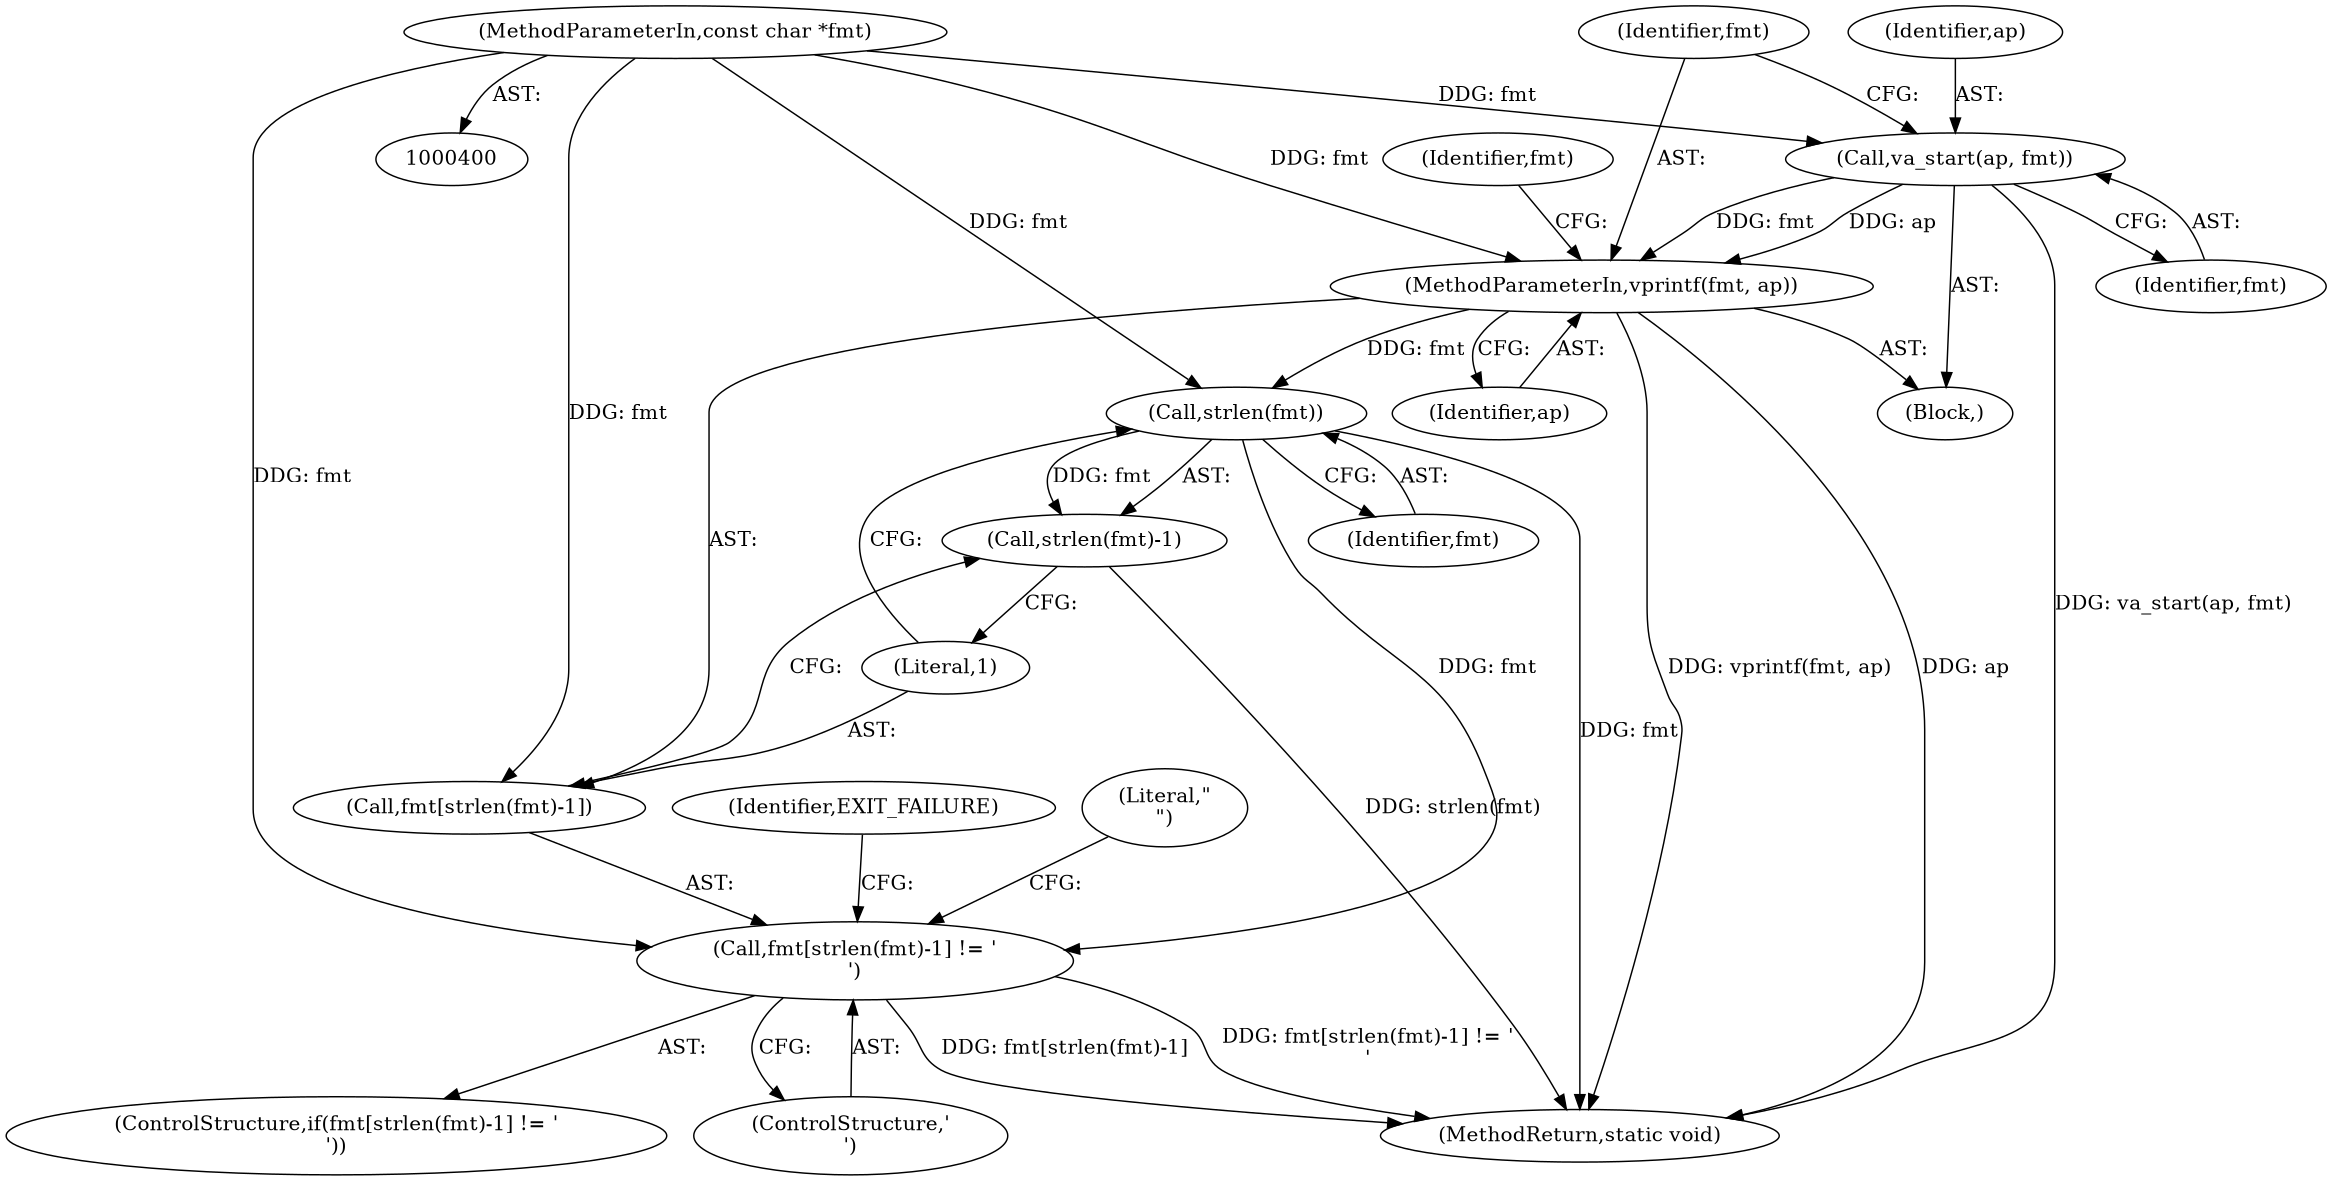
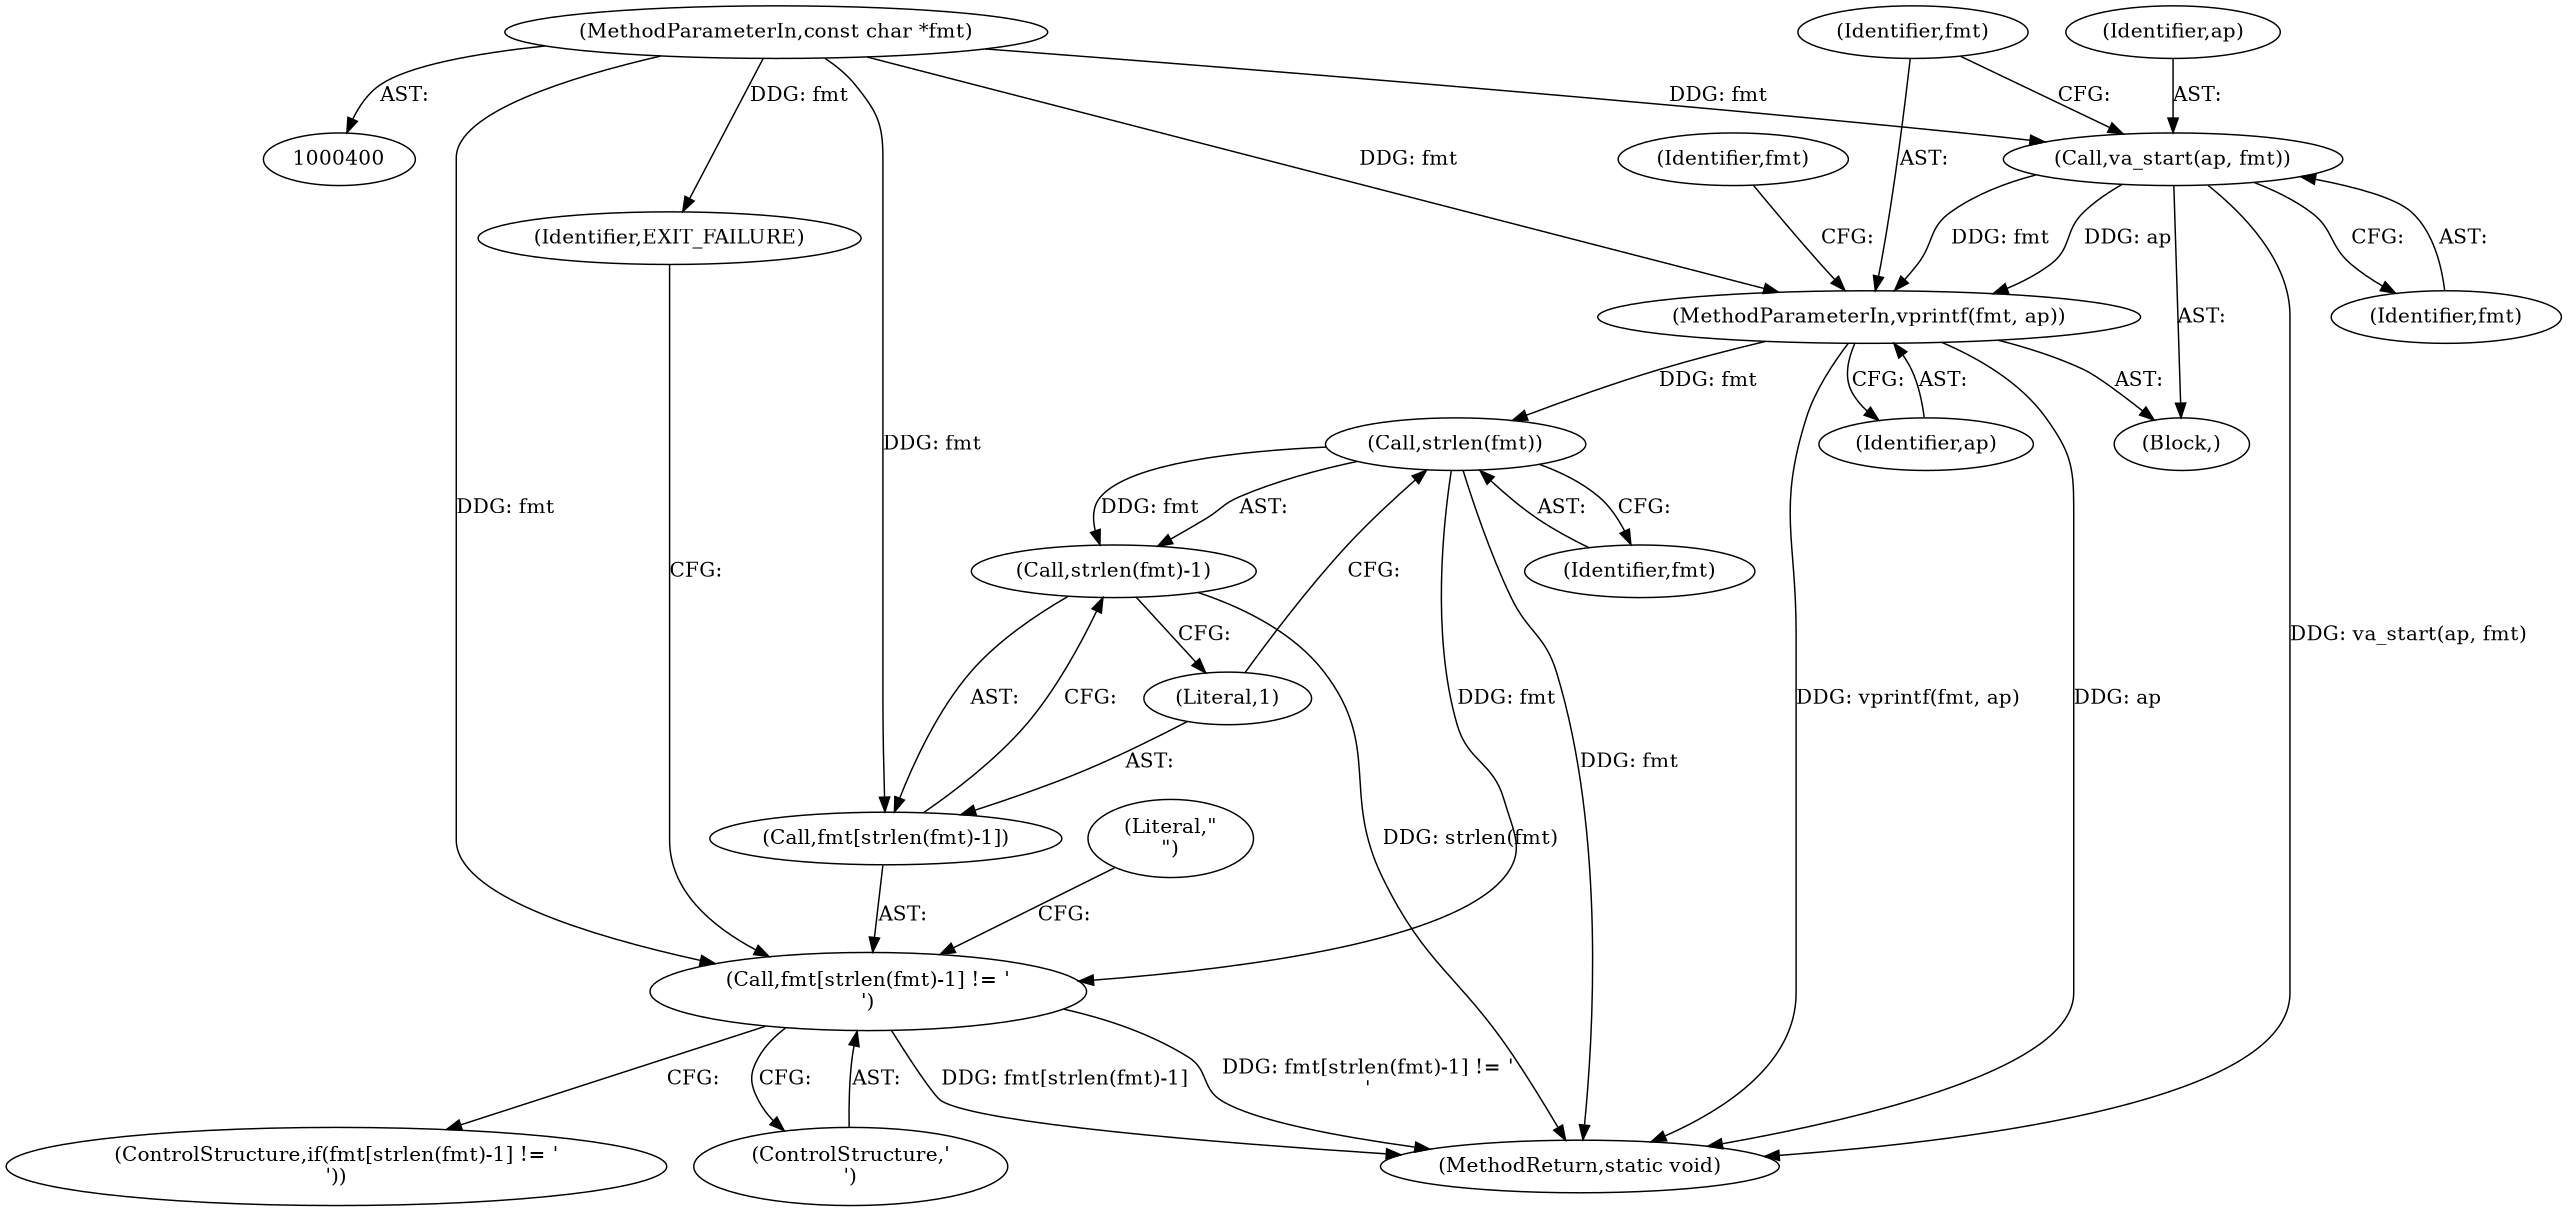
(950, 219) -> (726, 129)
(812, 359) -> (964, 680)
(686, 1048) -> (697, 1079)
